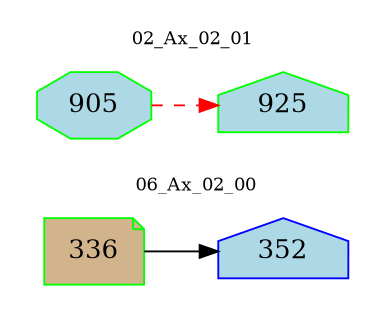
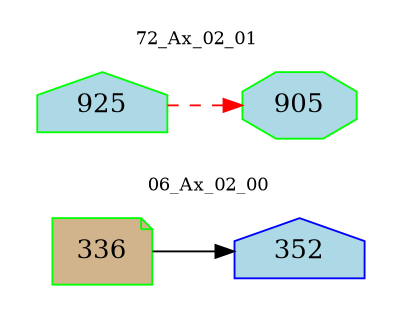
(193, 40) -> (197, 40)
(176, 105) -> (195, 105)
